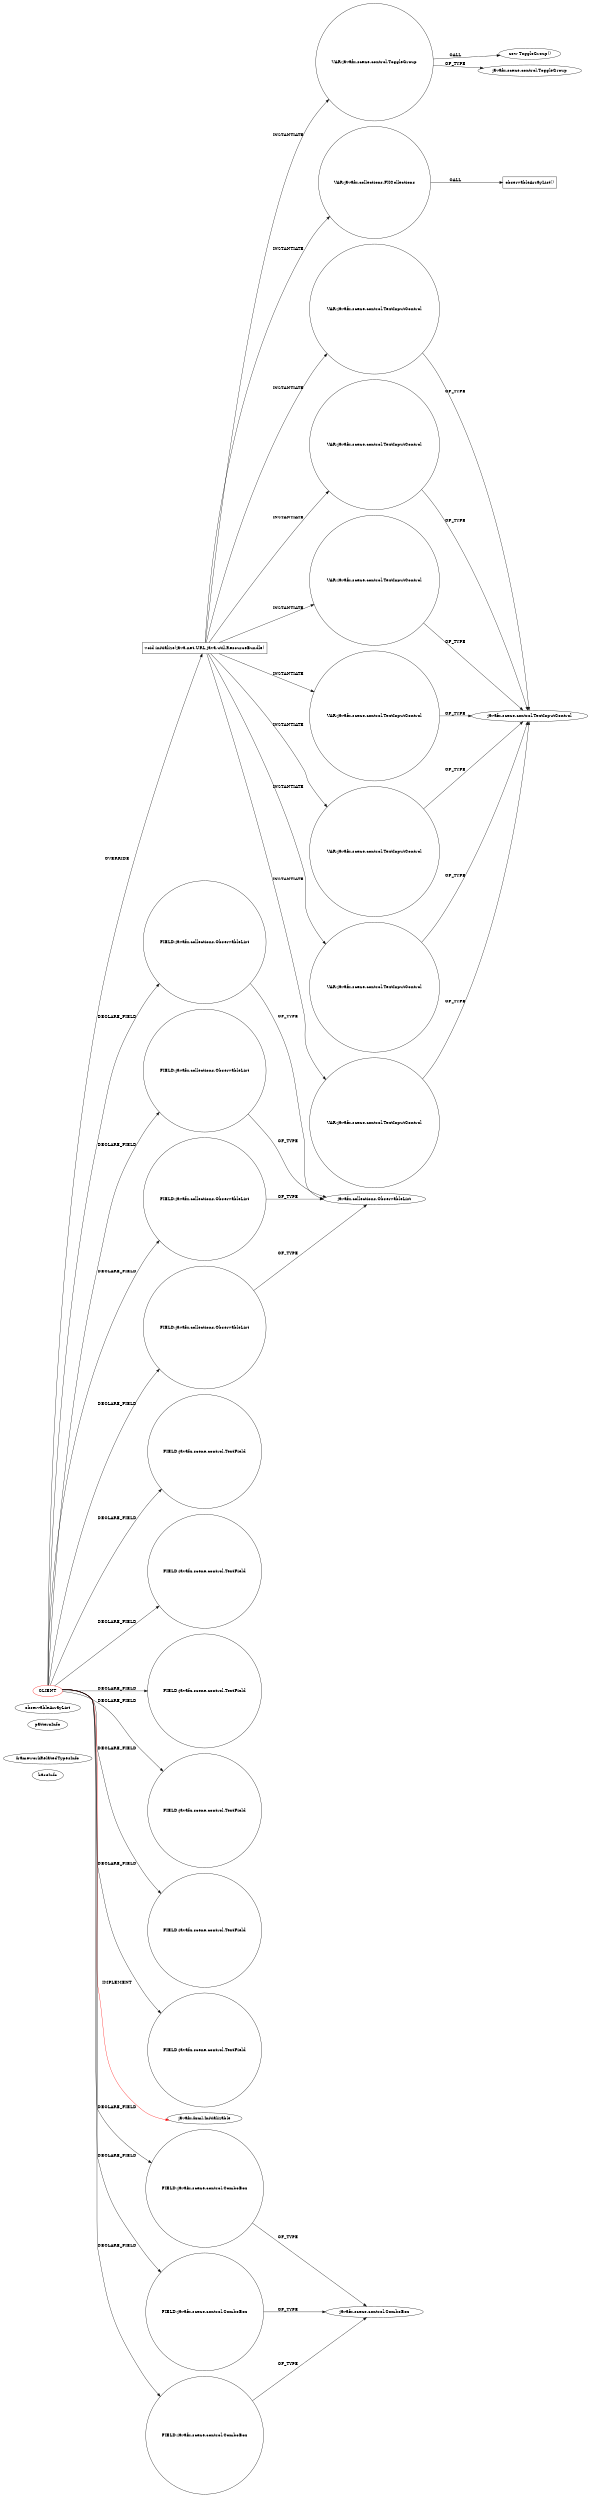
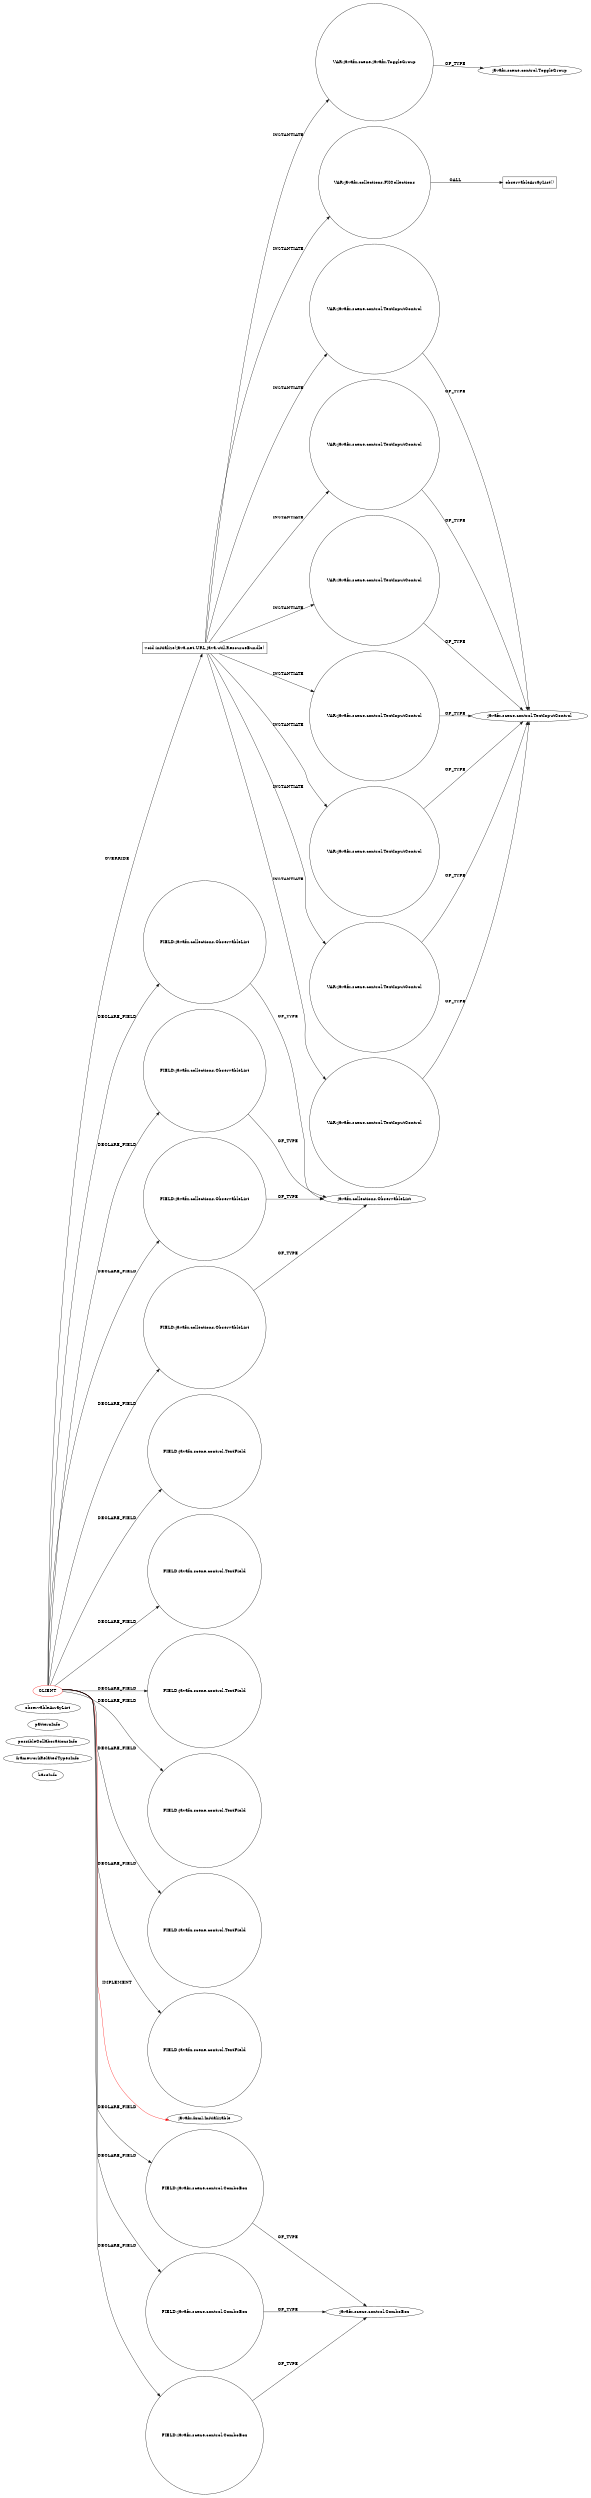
(530, 54) -> none
(374, 62) -> (374, 62)
none -> (48, 1742)
